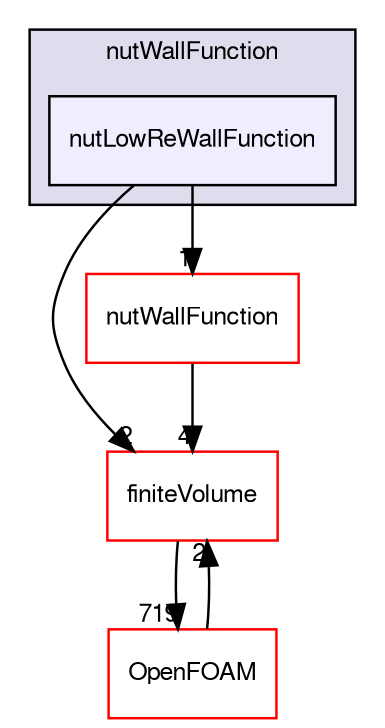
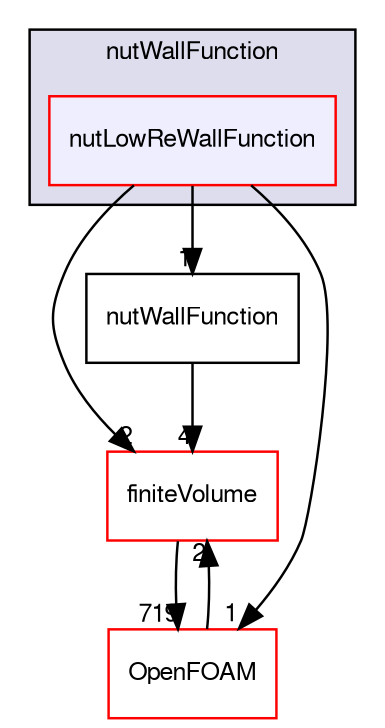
(193, 141) -> (193, 141)
(193, 318) -> (193, 318)
none -> (324, 393)
